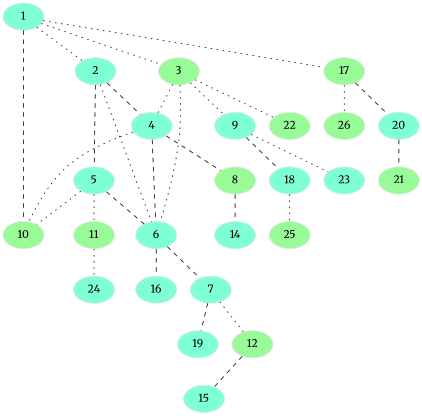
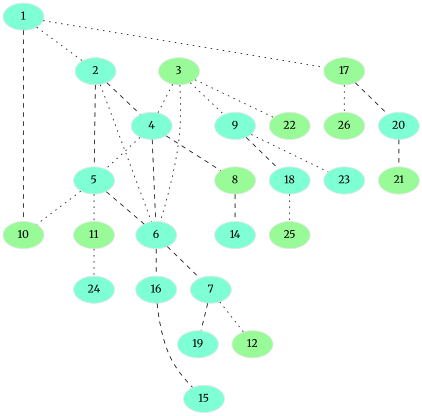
(101, 44) -> none
(70, 164) -> (121, 155)
(228, 372) -> (167, 349)
